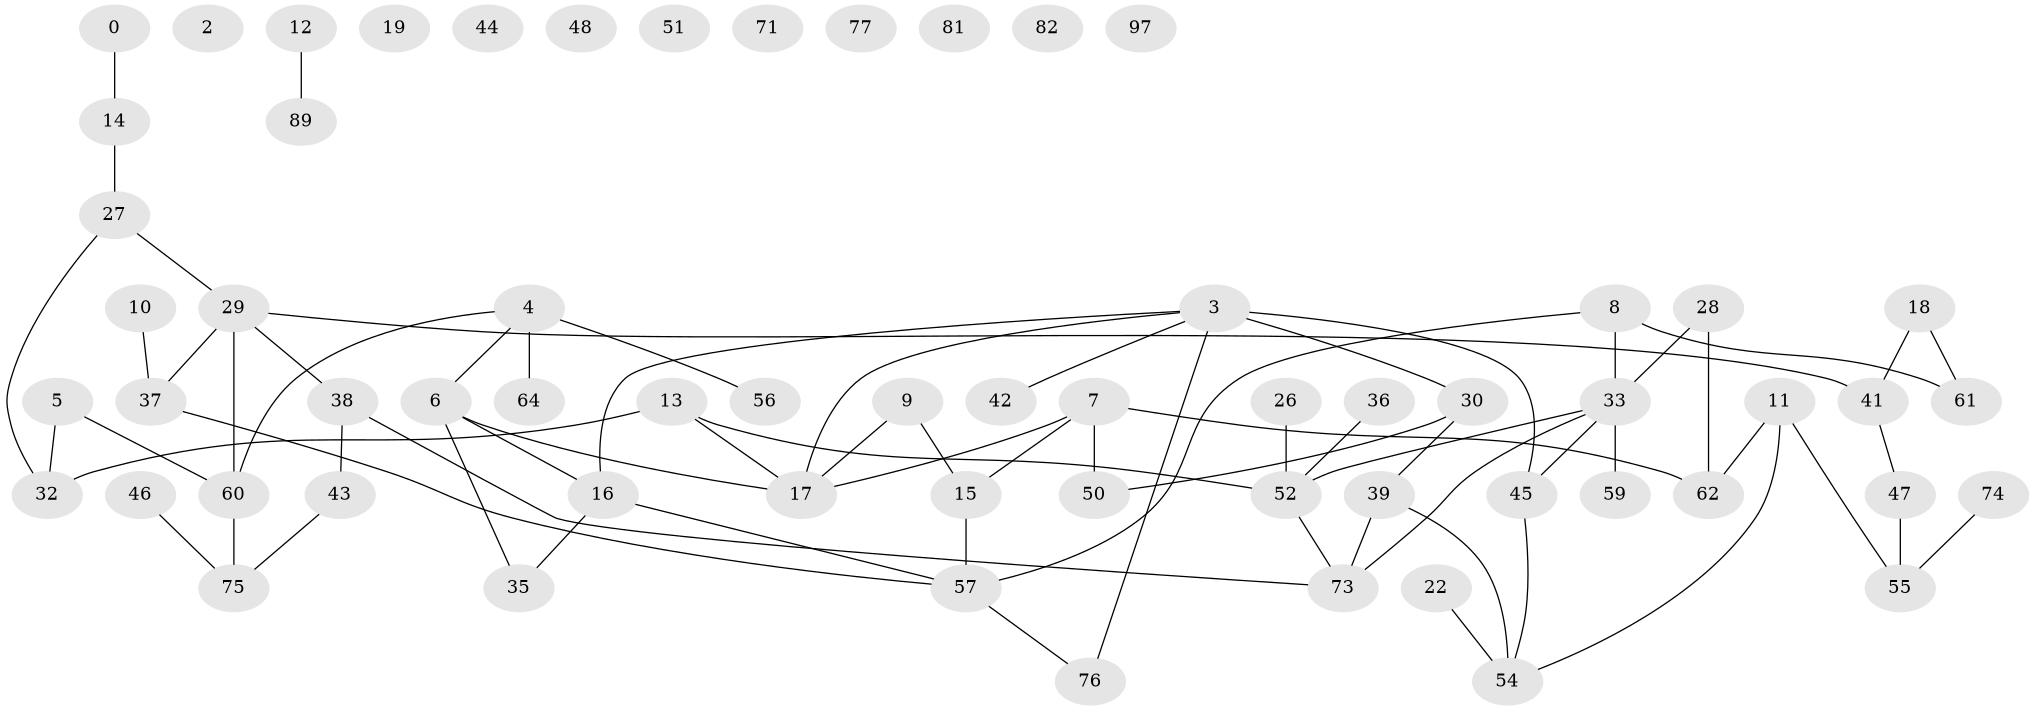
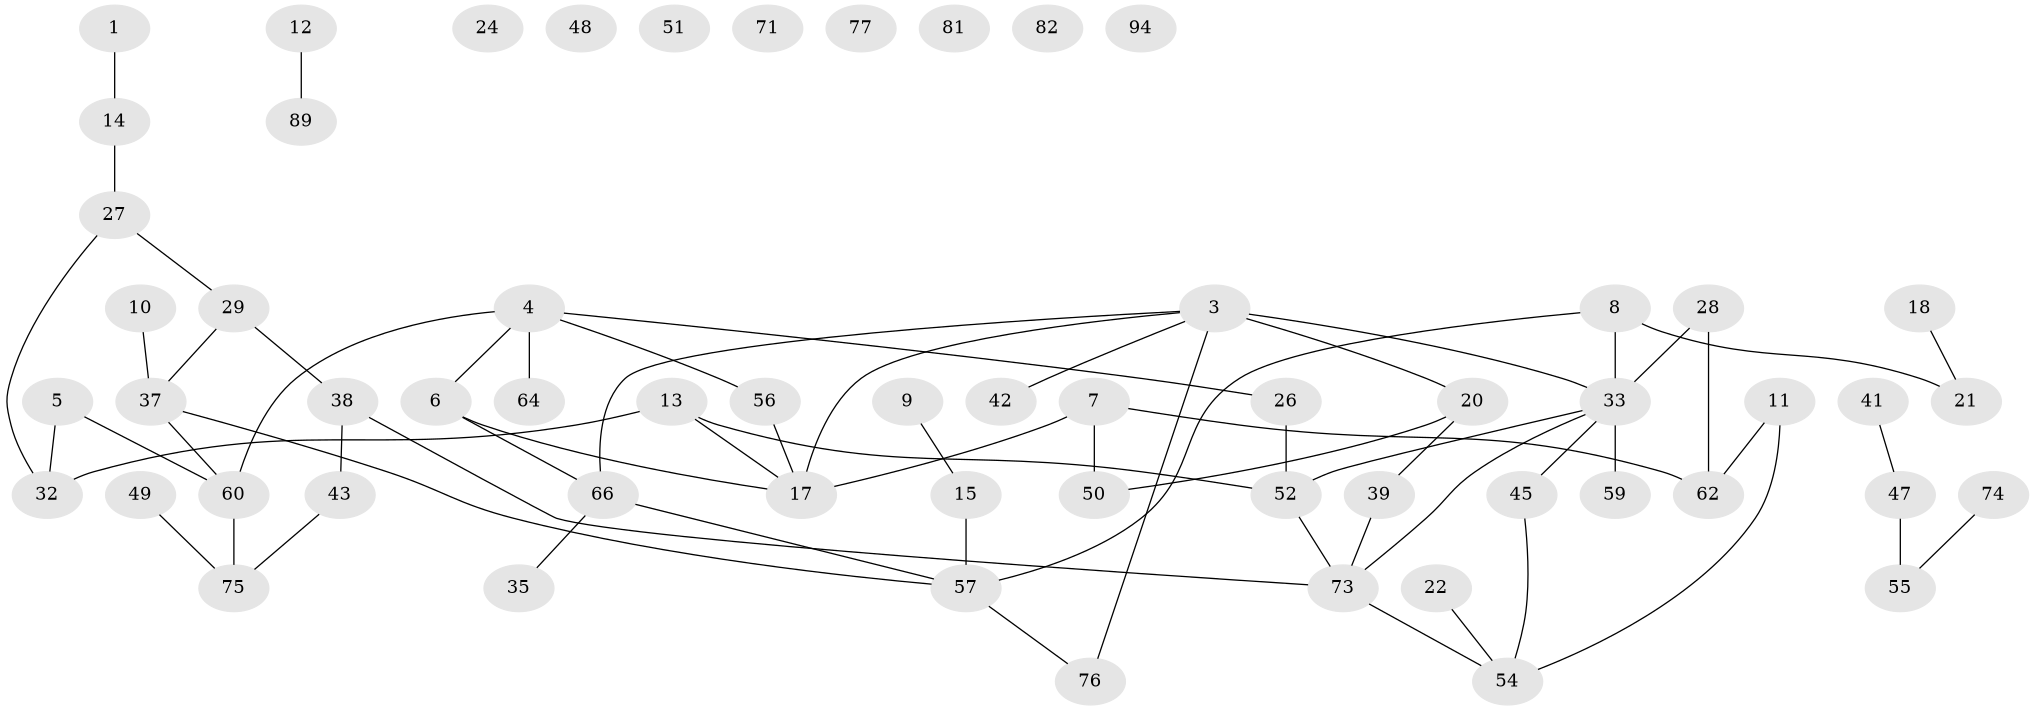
(115, 29) -> (115, 29)
(208, 29) -> none
(395, 29) -> none
(488, 29) -> (488, 29)
(1141, 29) -> (1141, 29)
(1059, 336) -> none
none -> (891, 348)
(1473, 351) -> (1420, 343)
(1896, 355) -> none
(234, 402) -> (188, 443)
(1379, 402) -> none
(1473, 402) -> (1473, 402)
(1966, 402) -> (1966, 402)
(859, 444) -> (784, 450)
(1030, 448) -> none
(141, 495) -> (141, 495)
(478, 495) -> none
(603, 495) -> (603, 495)
(1839, 496) -> none
(1484, 566) -> (1425, 635)
